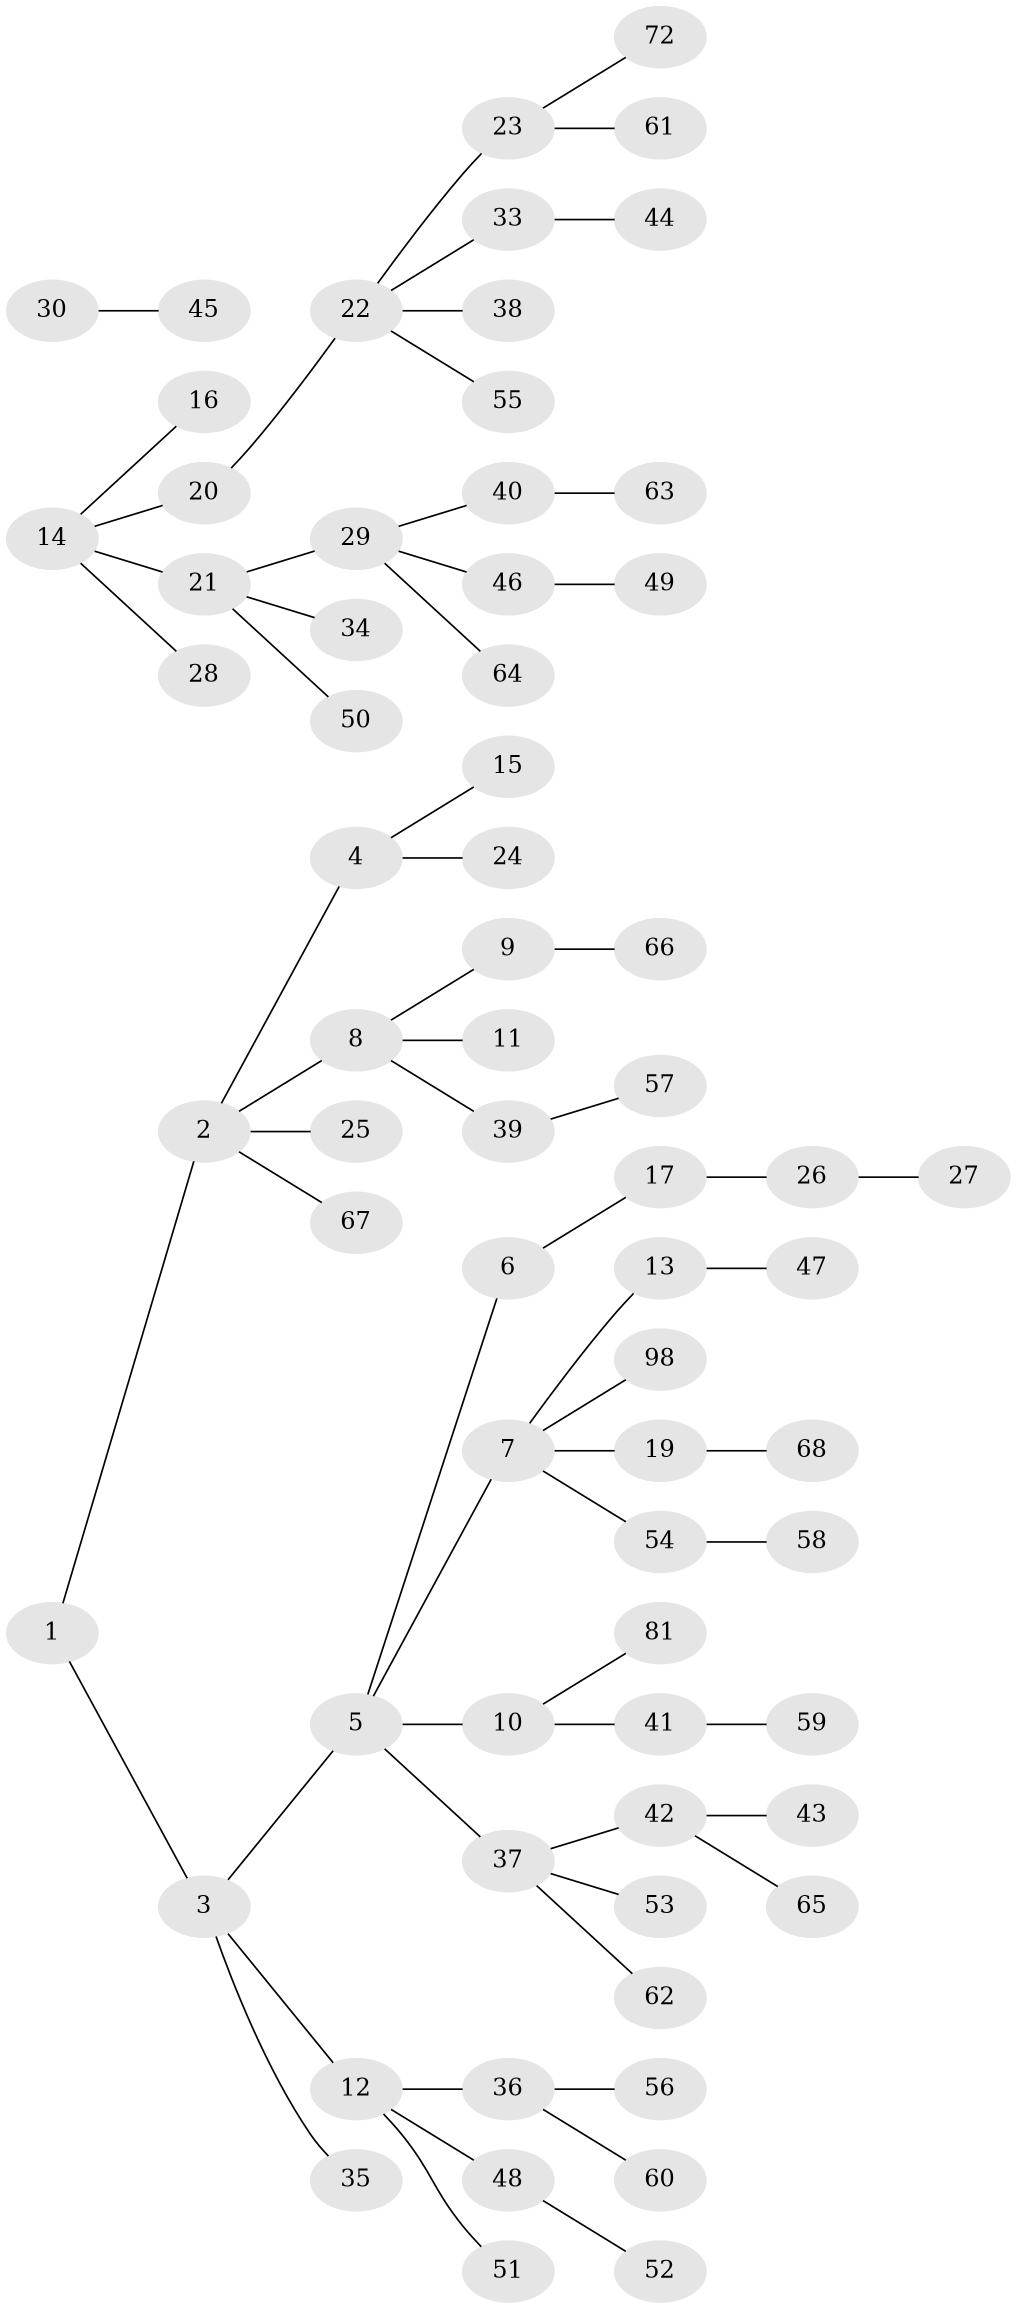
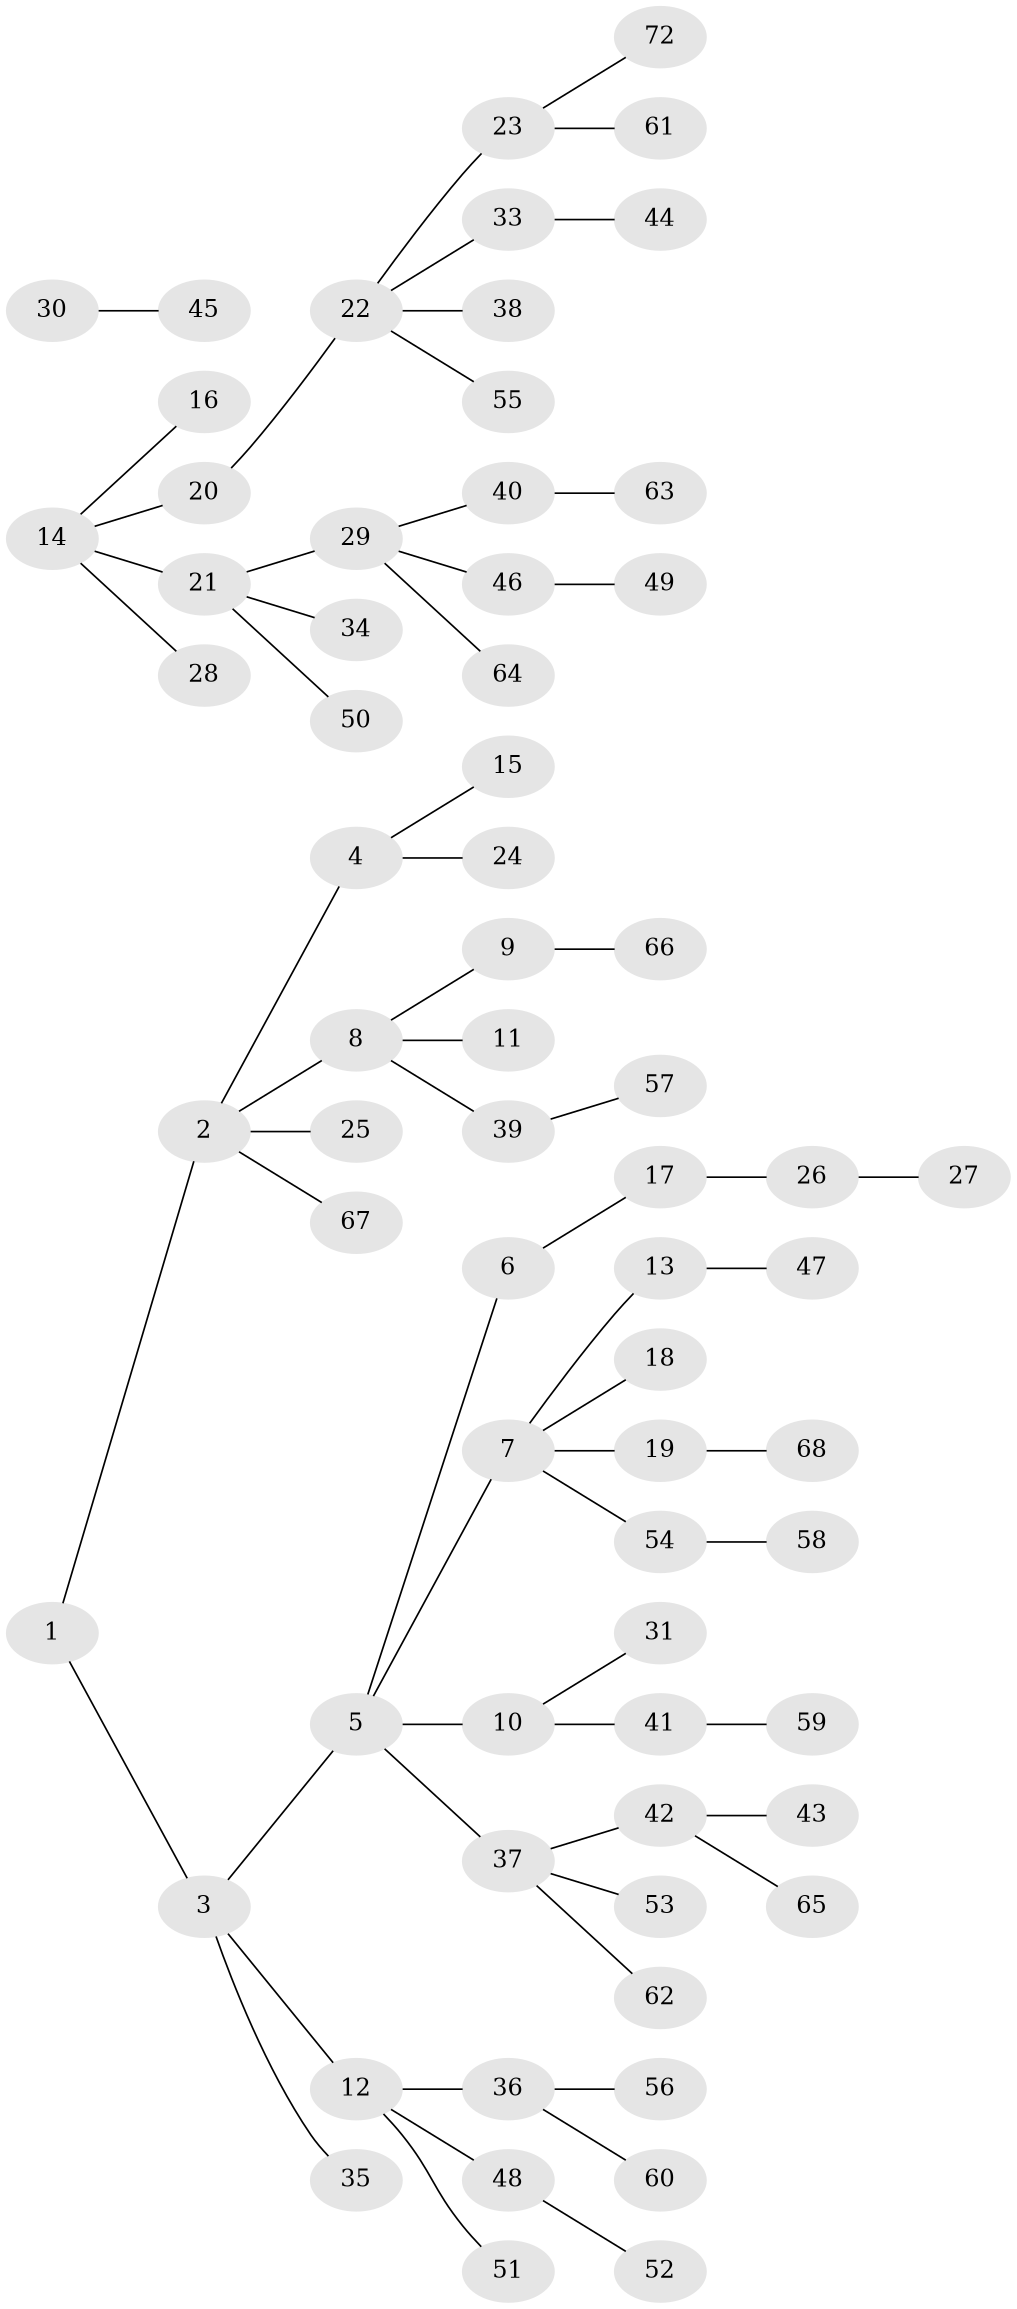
(660, 1360) -> (660, 1360)
(660, 1633) -> (660, 1633)
